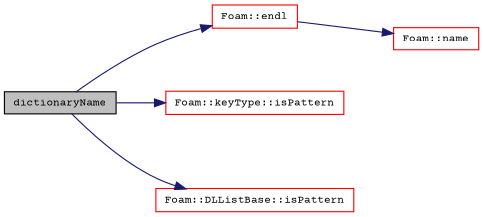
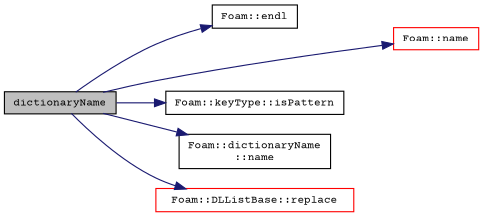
(255, 17) -> (255, 17)
(340, 27) -> (242, 66)
(255, 103) -> (255, 103)
none -> (255, 151)
(255, 200) -> (255, 200)
